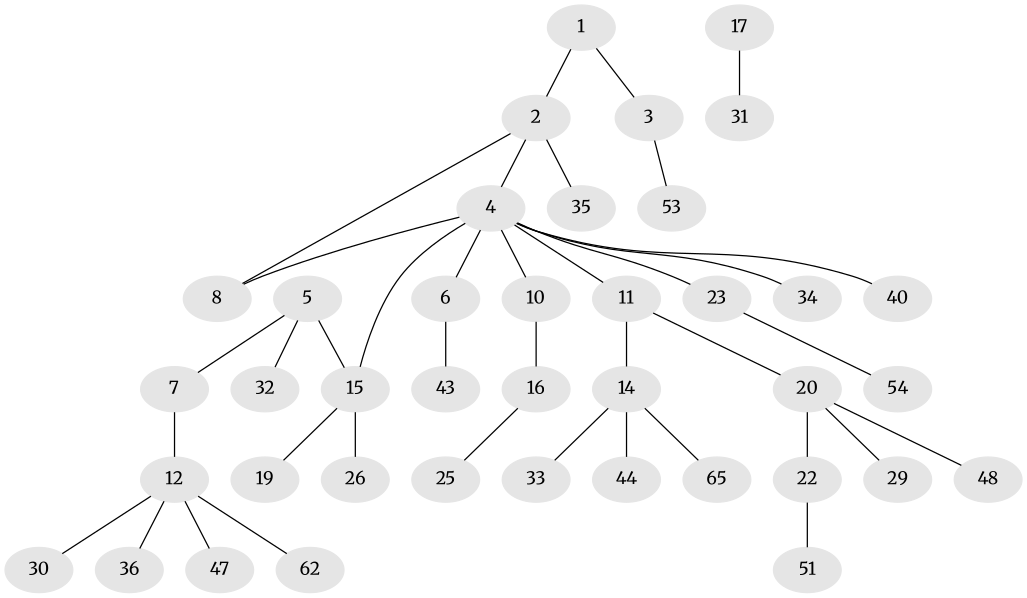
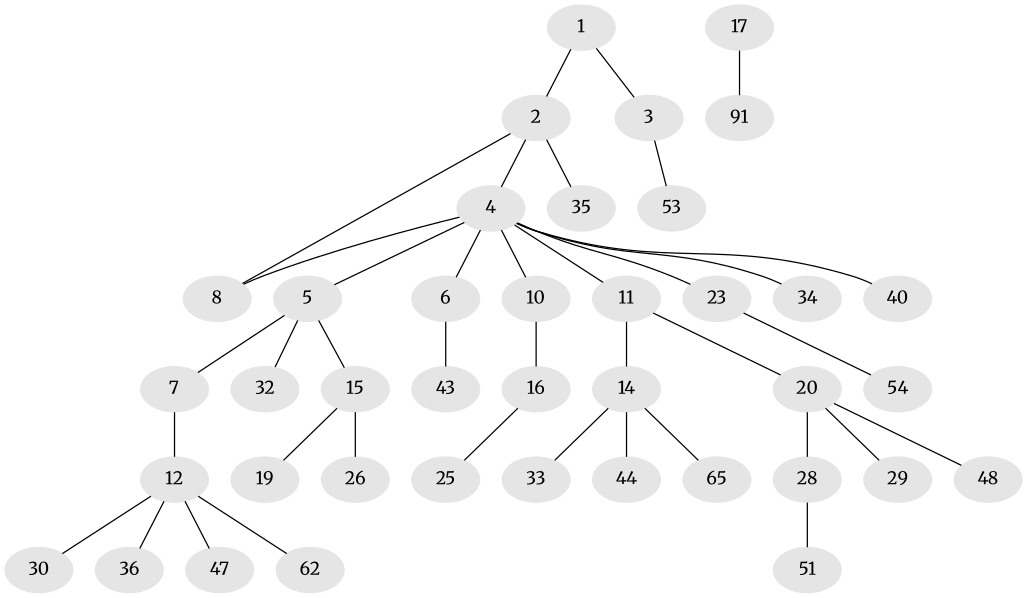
(740, 118) -> (740, 118)
(396, 283) -> (399, 254)
(807, 480) -> (807, 480)
